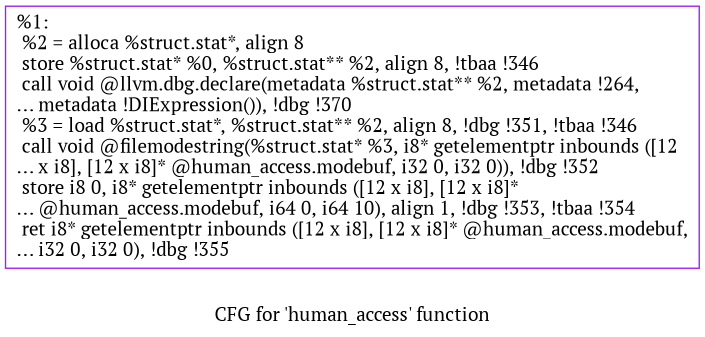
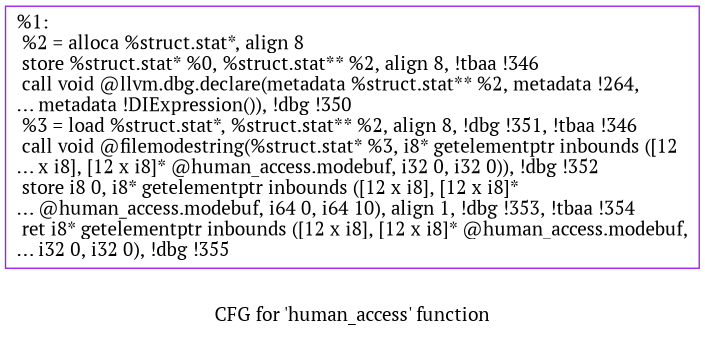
(185, 106) -> (185, 106)
